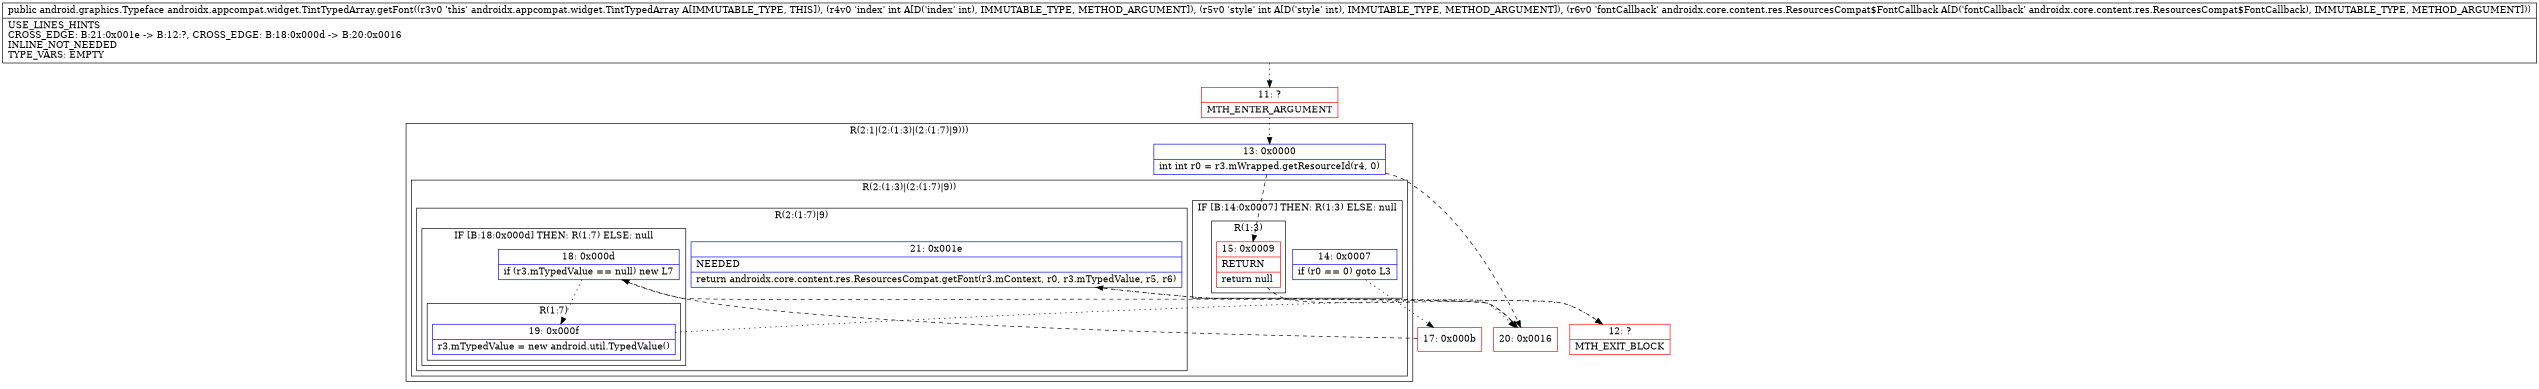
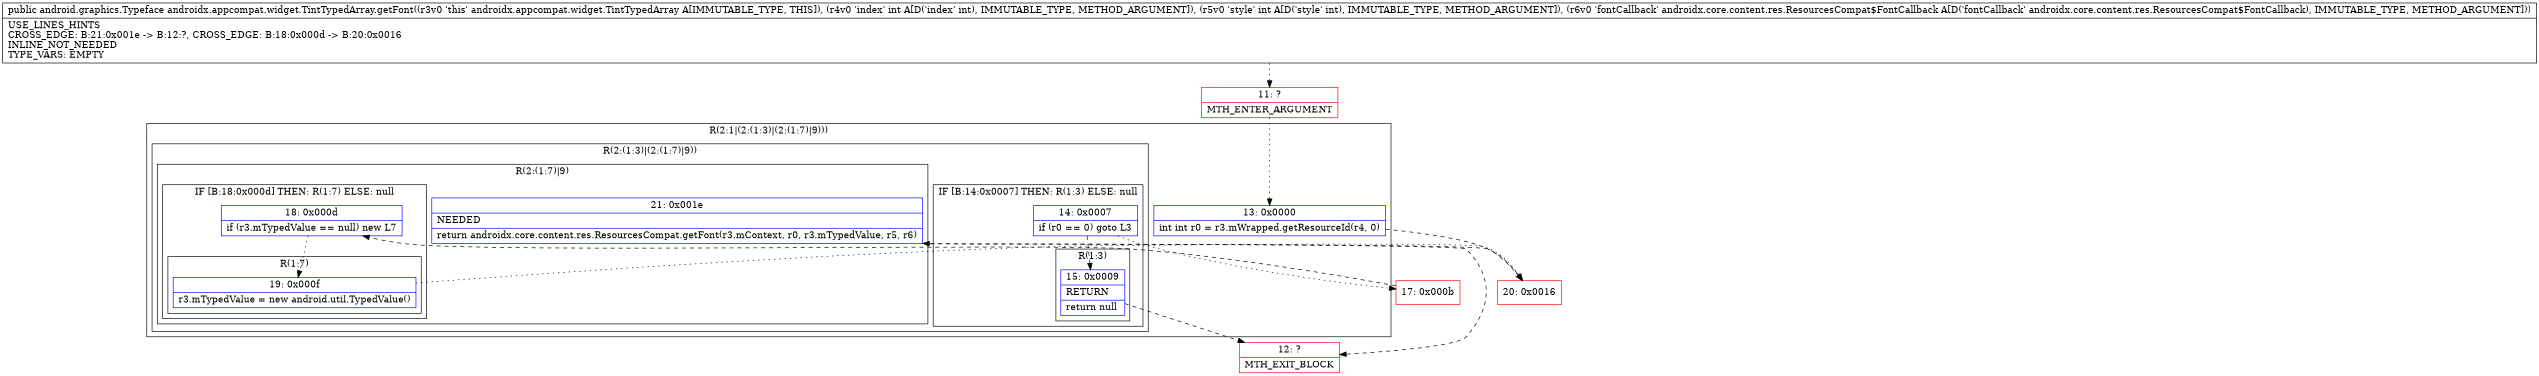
(1261, 205) -> (1089, 254)
(1249, 265) -> (1093, 293)
(1069, 299) -> none
(1348, 299) -> (1473, 257)
